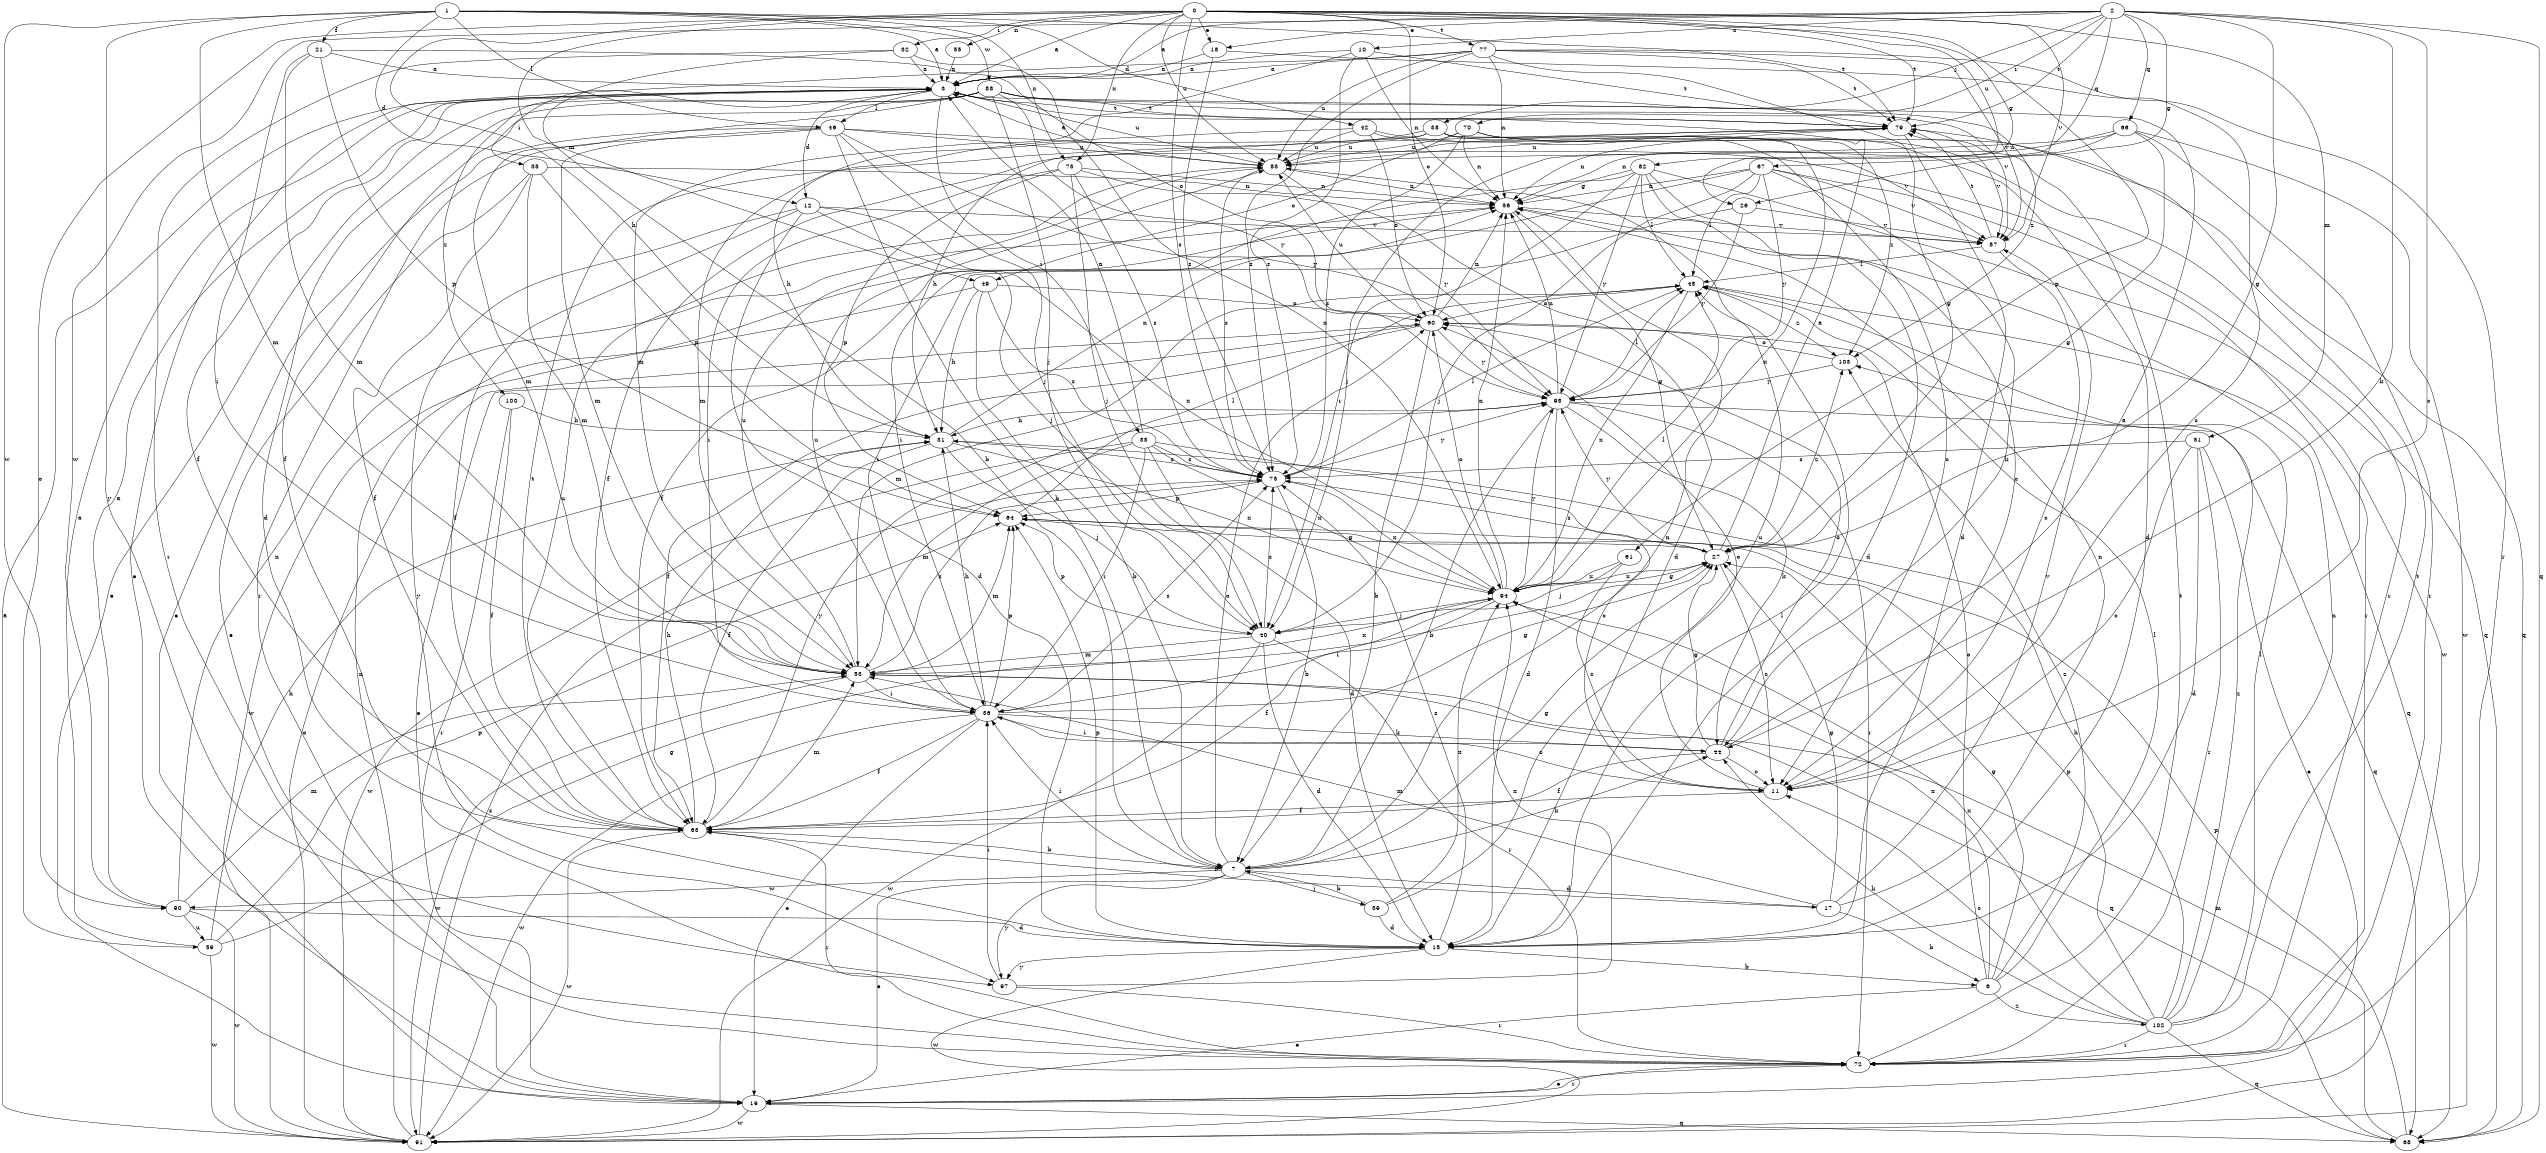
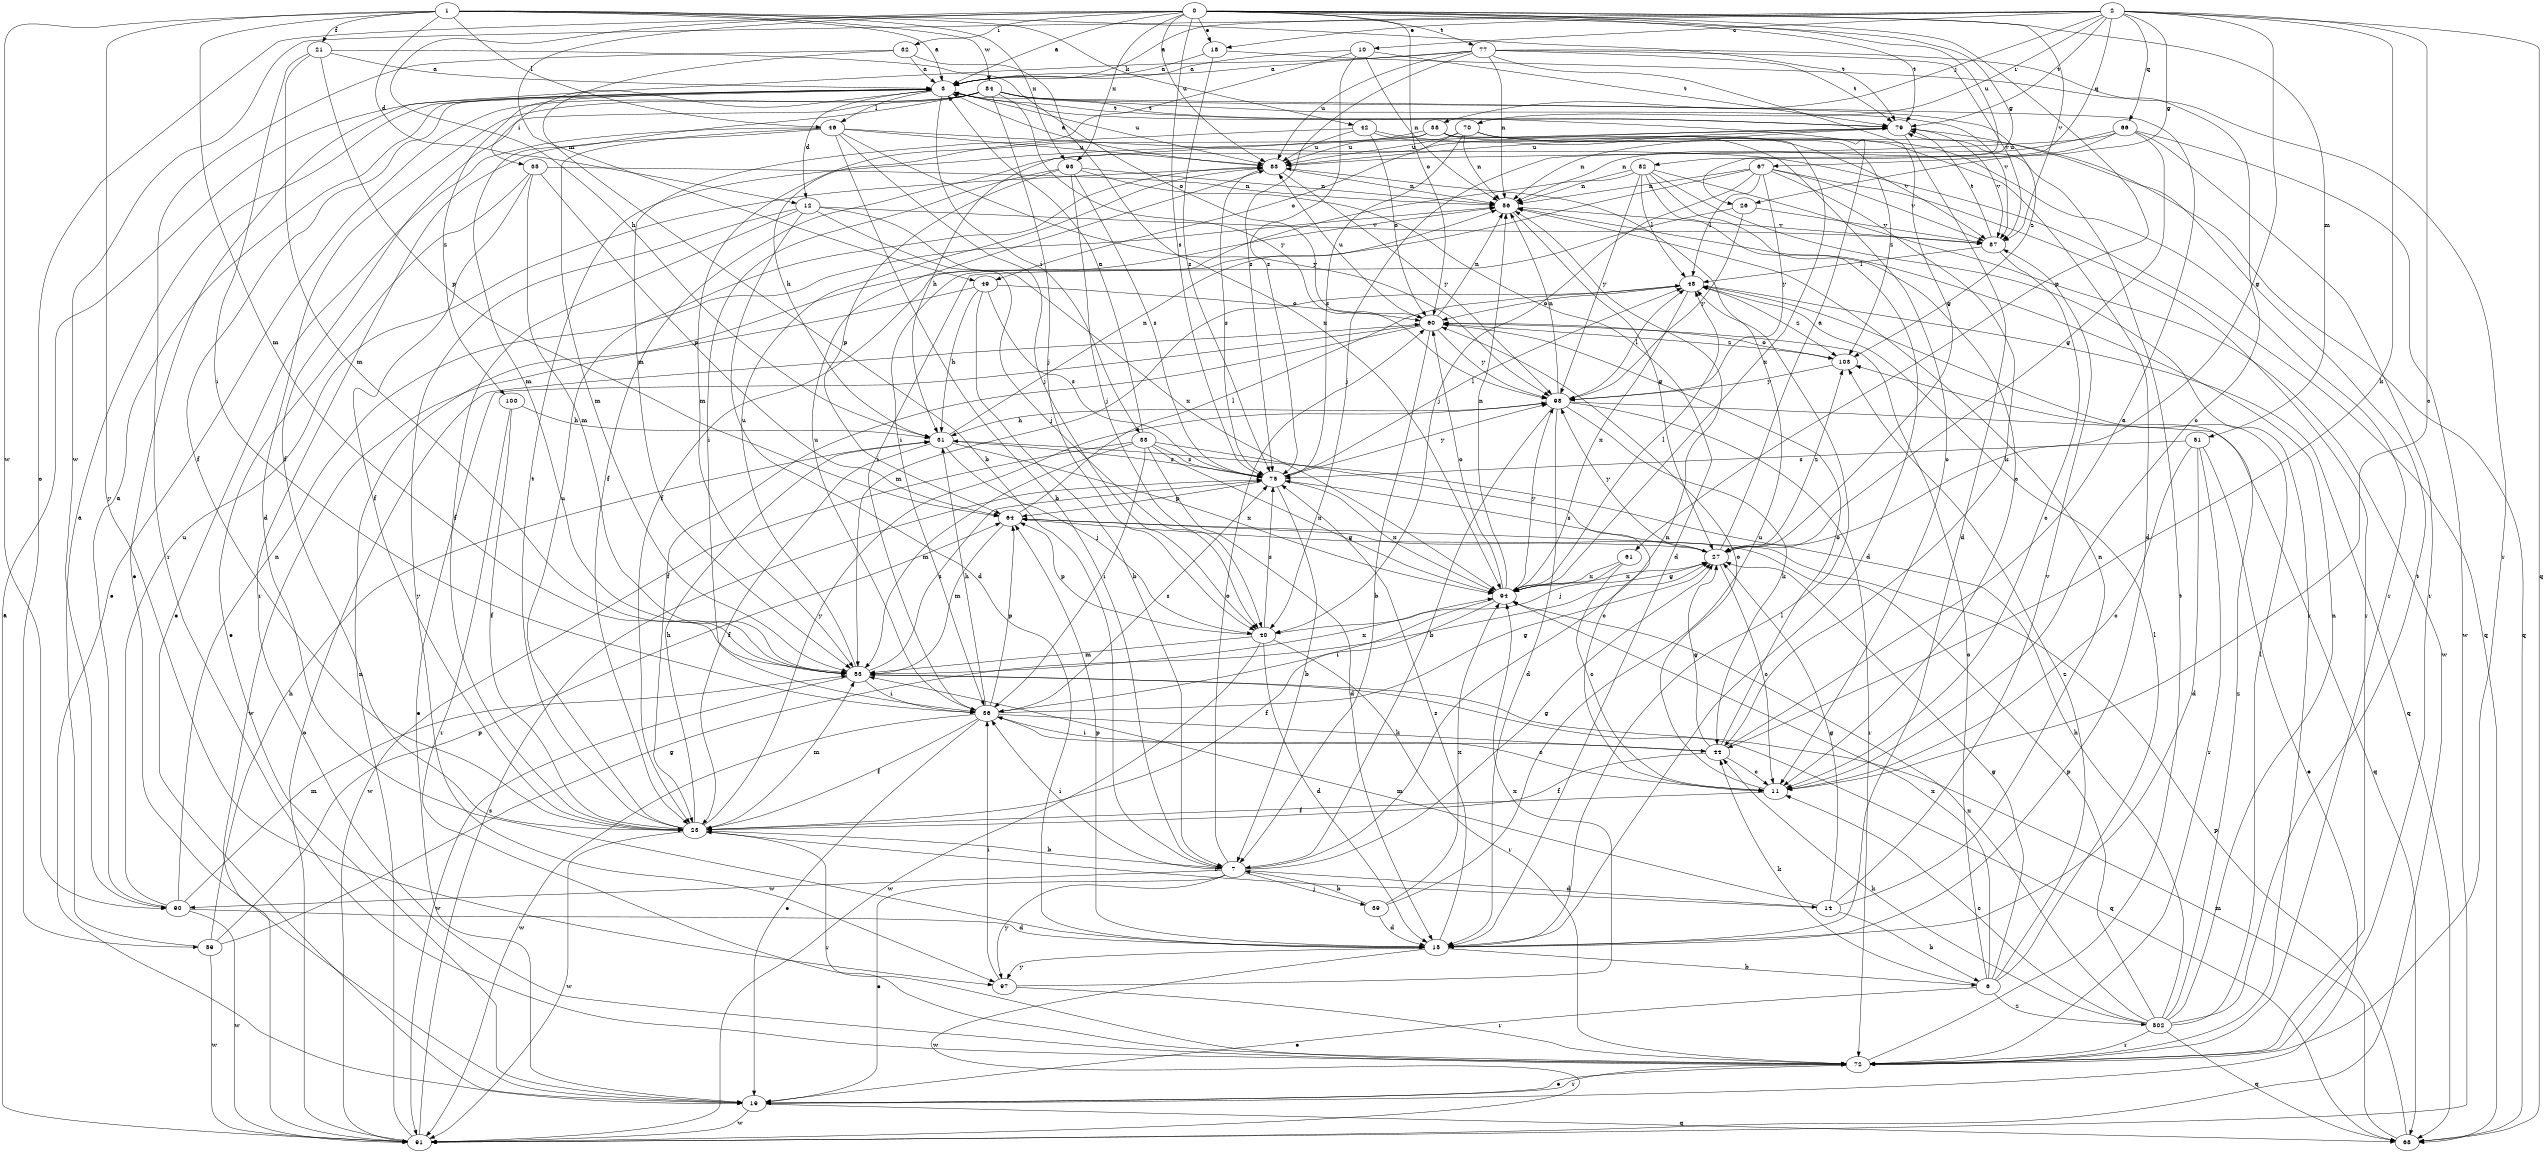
(958, 50) -> none
(1128, 69) -> (1128, 69)
(990, 89) -> (990, 89)
(1070, 167) -> (1070, 167)
(1584, 186) -> (1584, 186)
(1361, 319) -> (2306, 569)
none -> (1646, 339)
(1386, 615) -> none
(968, 632) -> (948, 612)
(695, 830) -> (695, 830)
(1478, 830) -> (1813, 917)
(1829, 908) -> (1829, 908)
(193, 926) -> (476, 296)
(2159, 1026) -> (2159, 1026)
